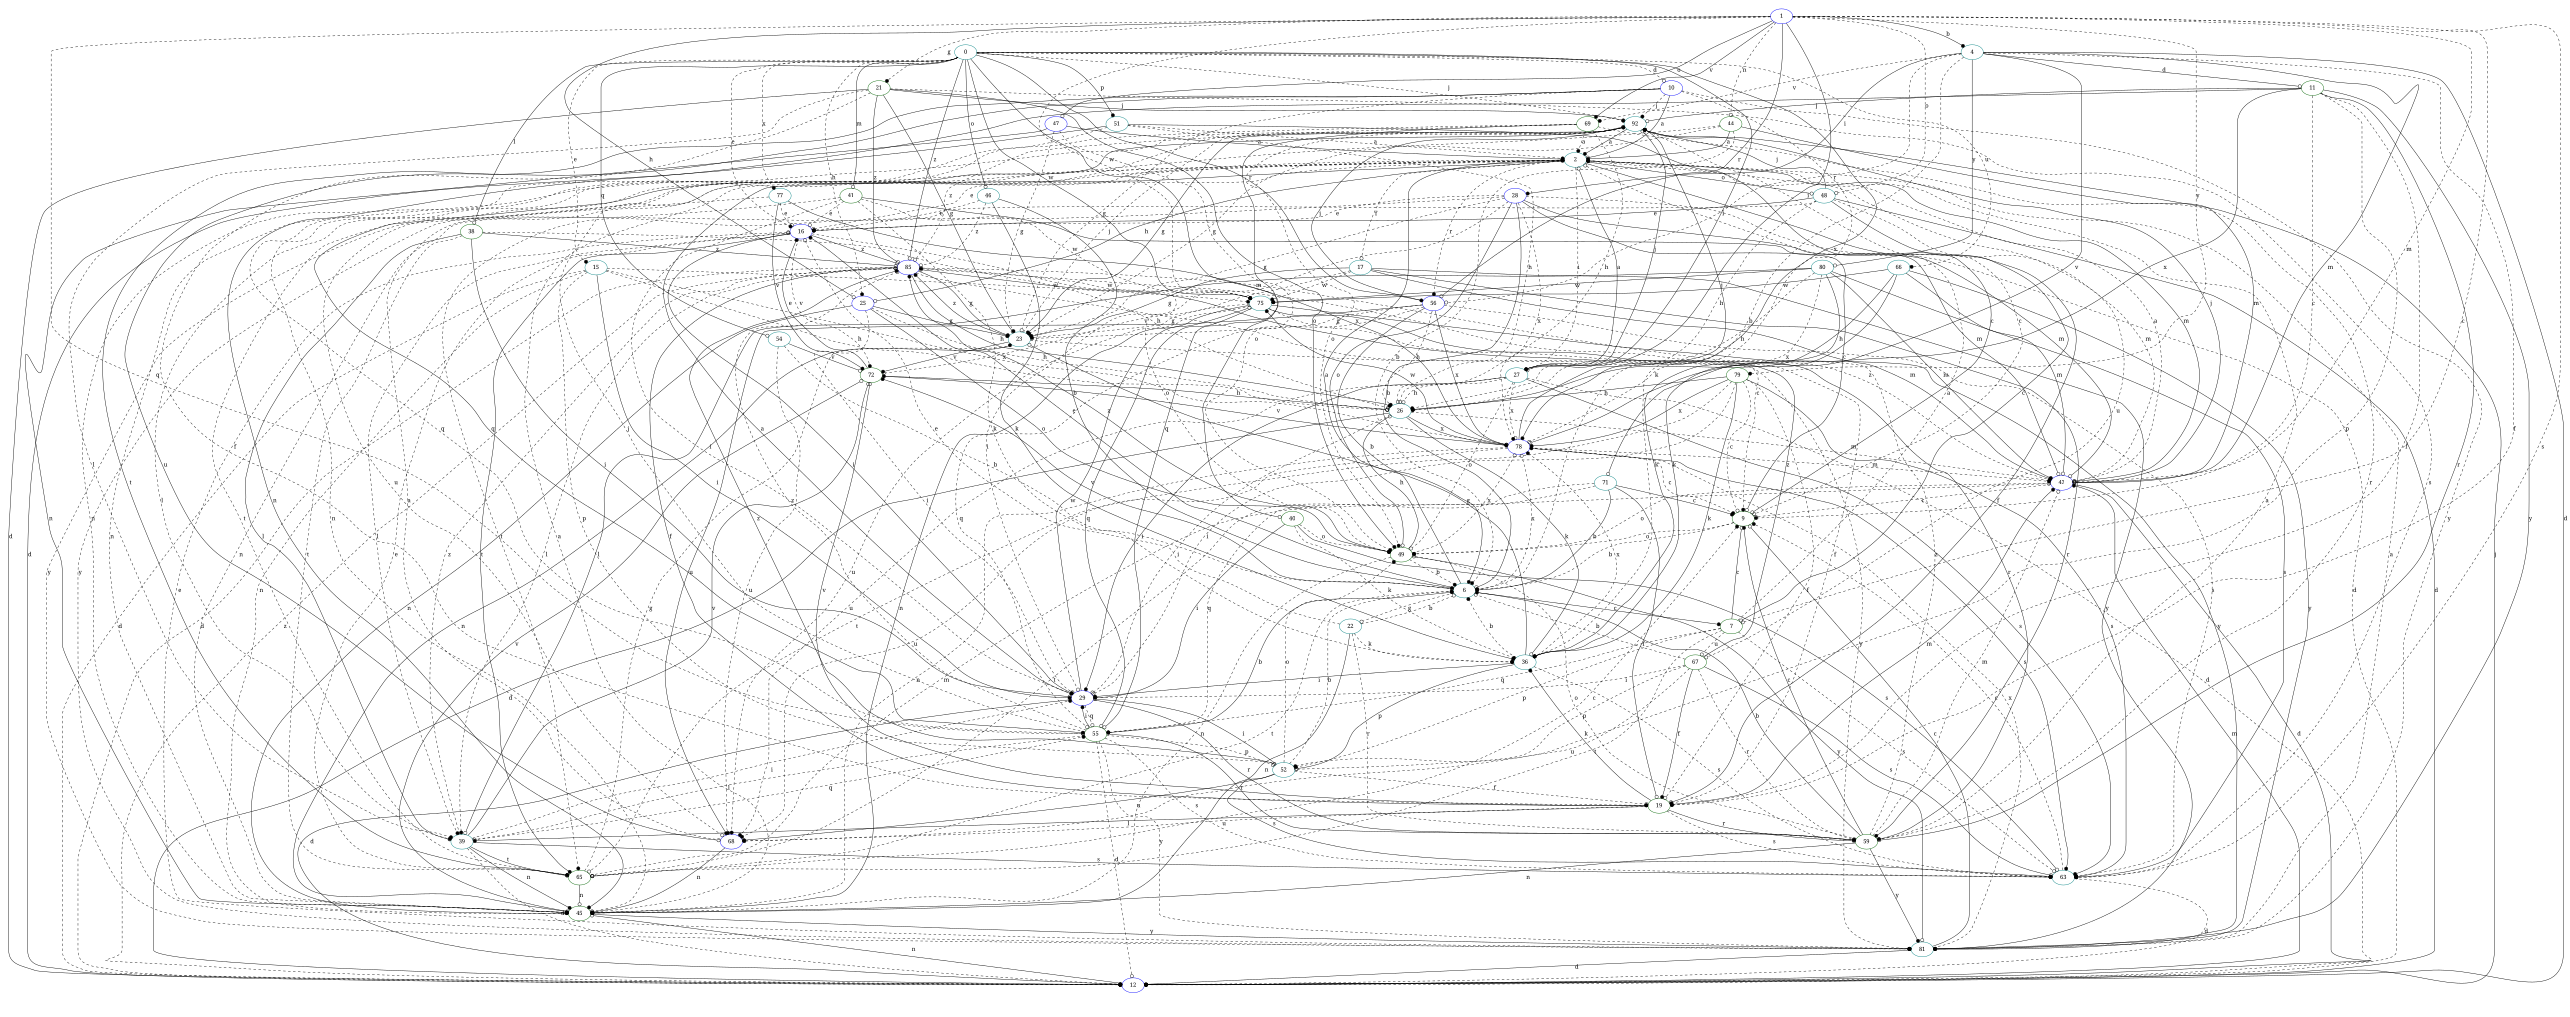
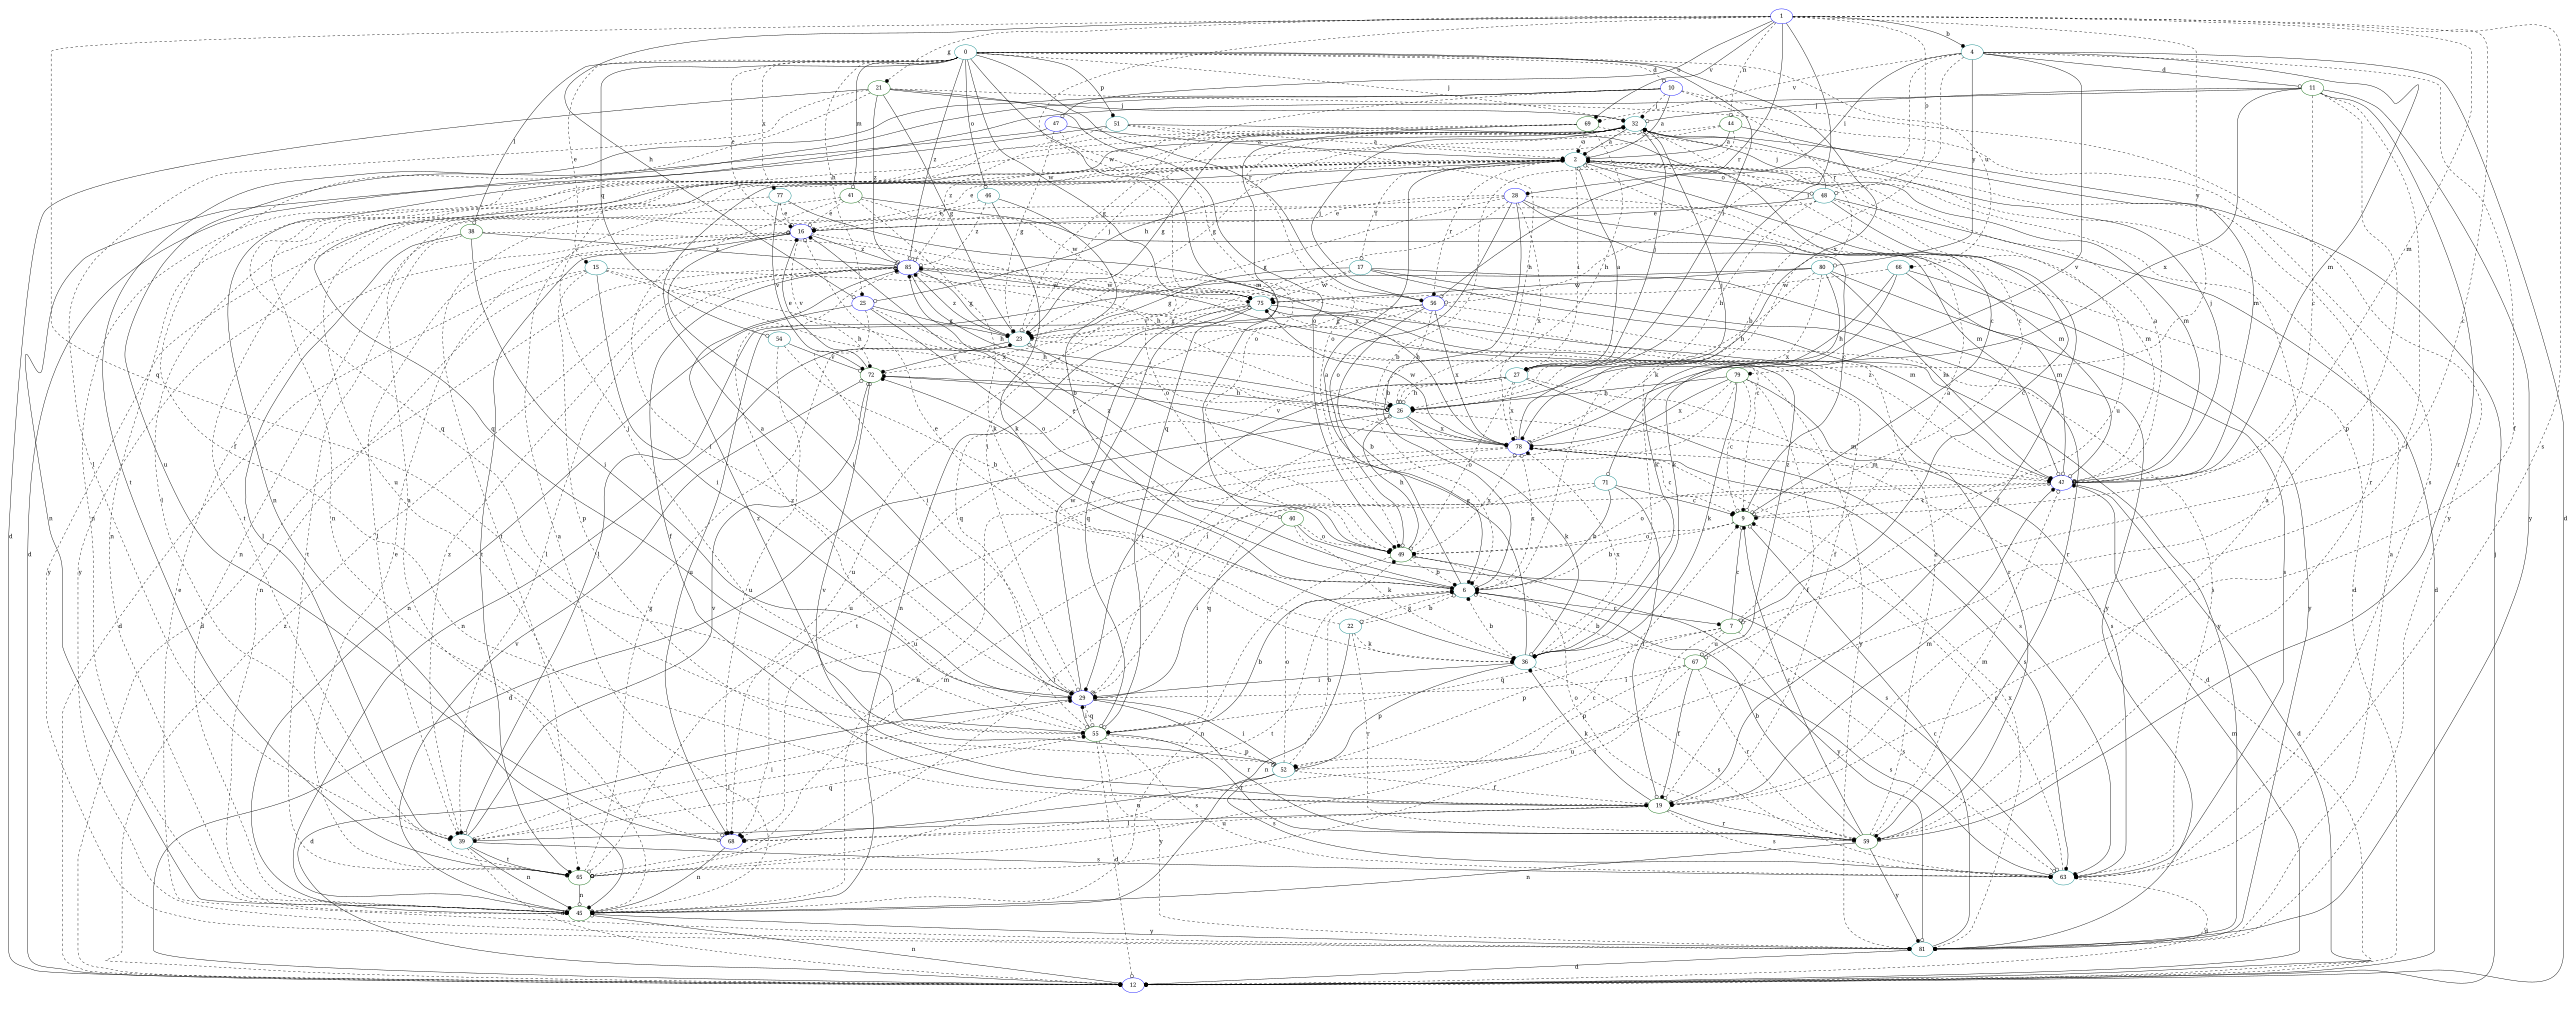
(1635, 124) -> (1635, 124)
(1582, 294) -> (1582, 294)
